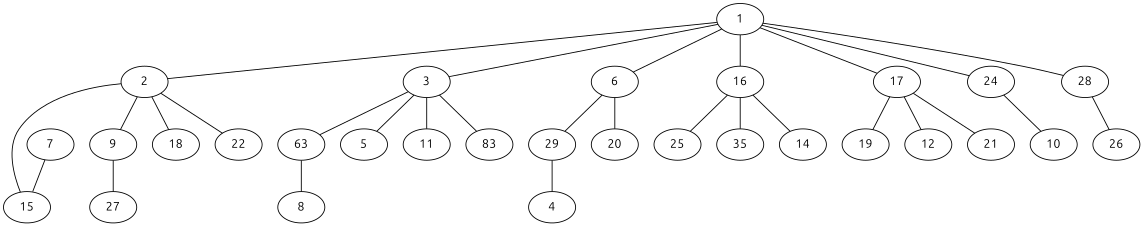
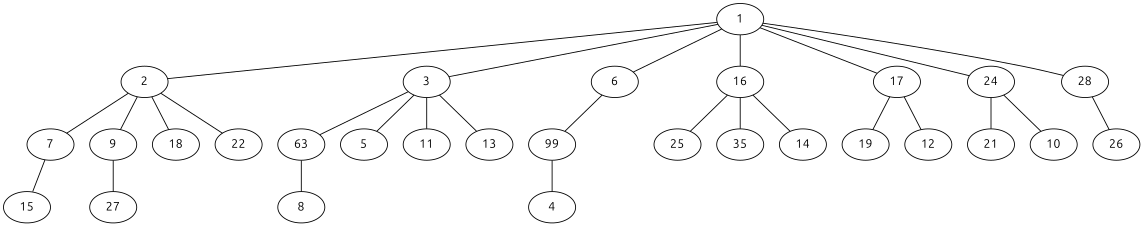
(36, 112) -> (97, 113)
(944, 113) -> (991, 113)
(489, 145) -> (489, 145)
(552, 145) -> (552, 145)
(615, 145) -> none
